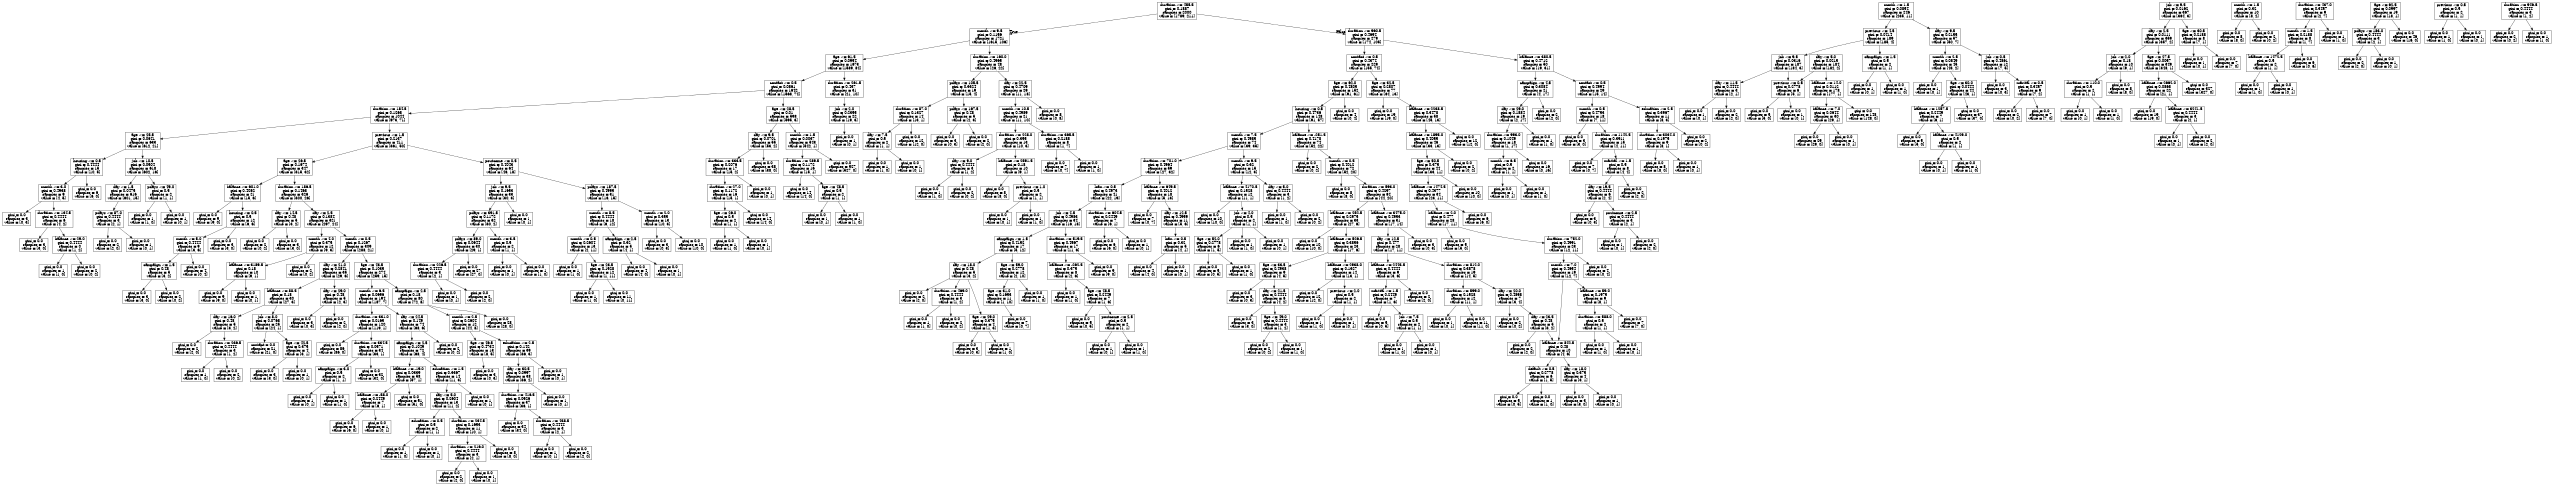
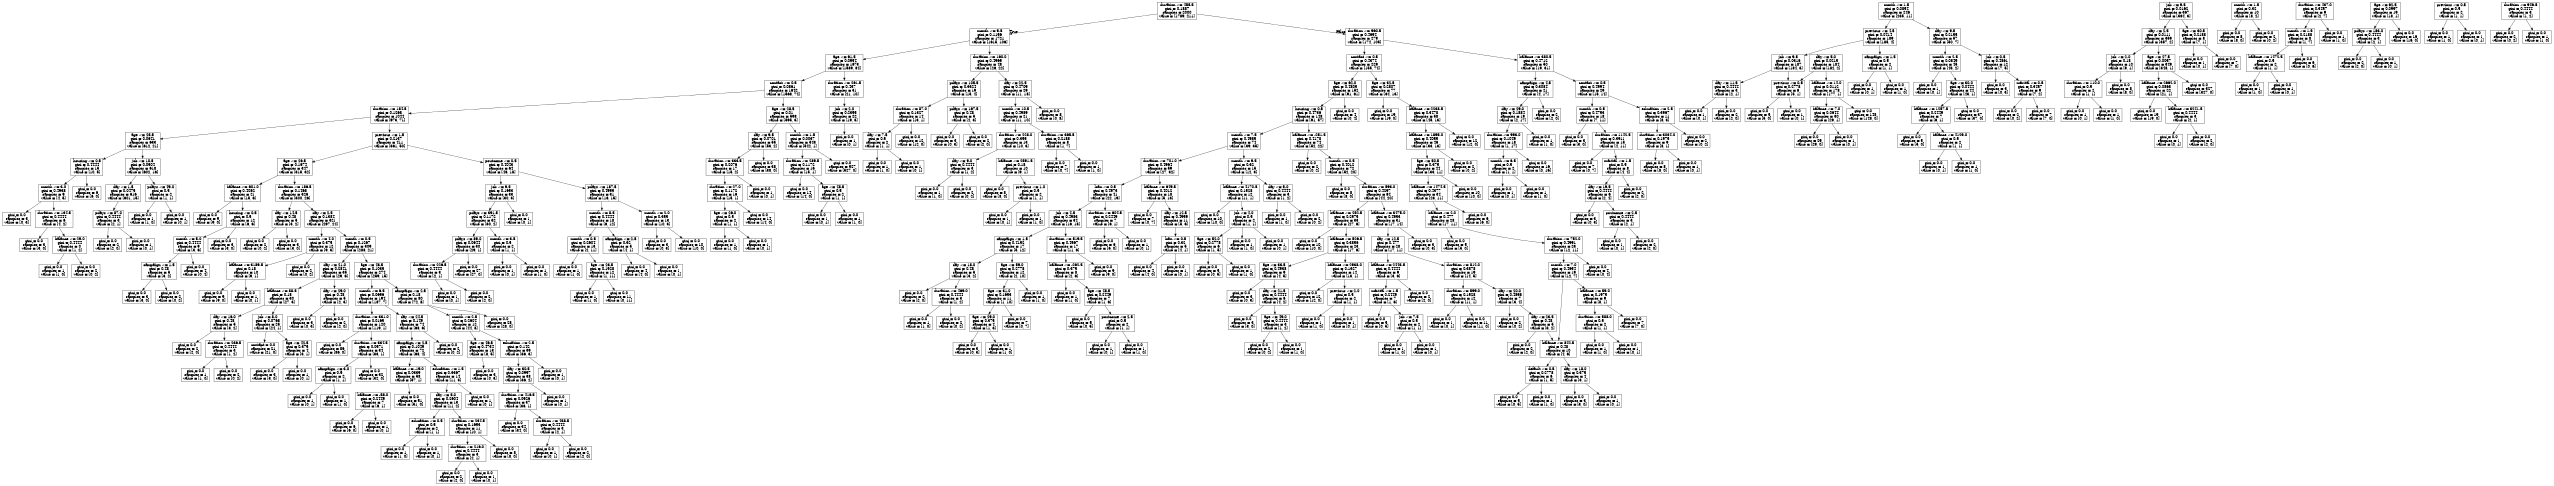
(2405, 37) -> (2405, 37)
(1015, 153) -> none
(975, 296) -> (992, 309)
(391, 387) -> none
